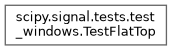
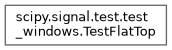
(86, 25) -> (86, 25)
